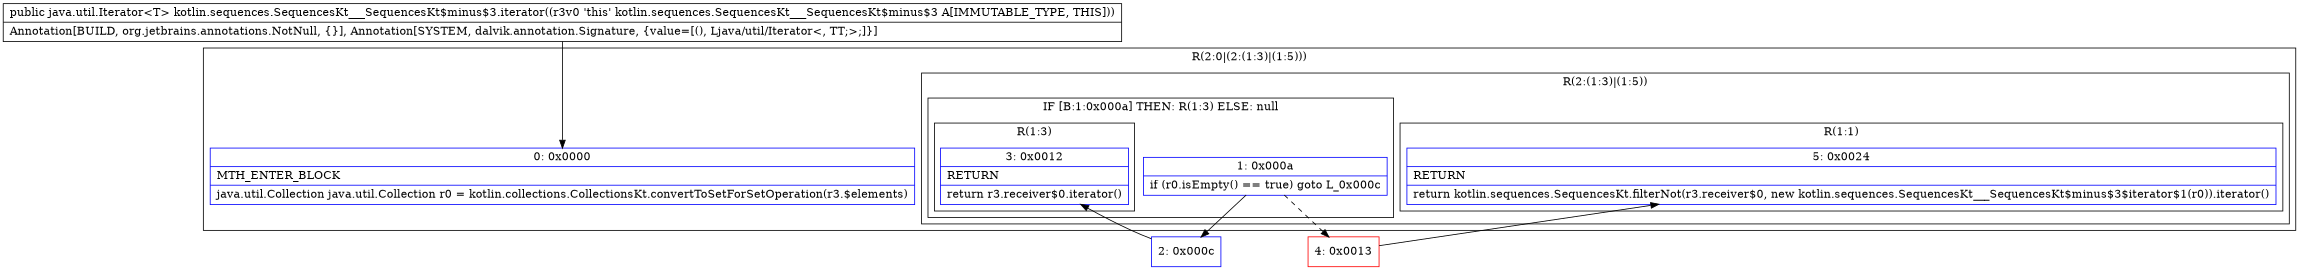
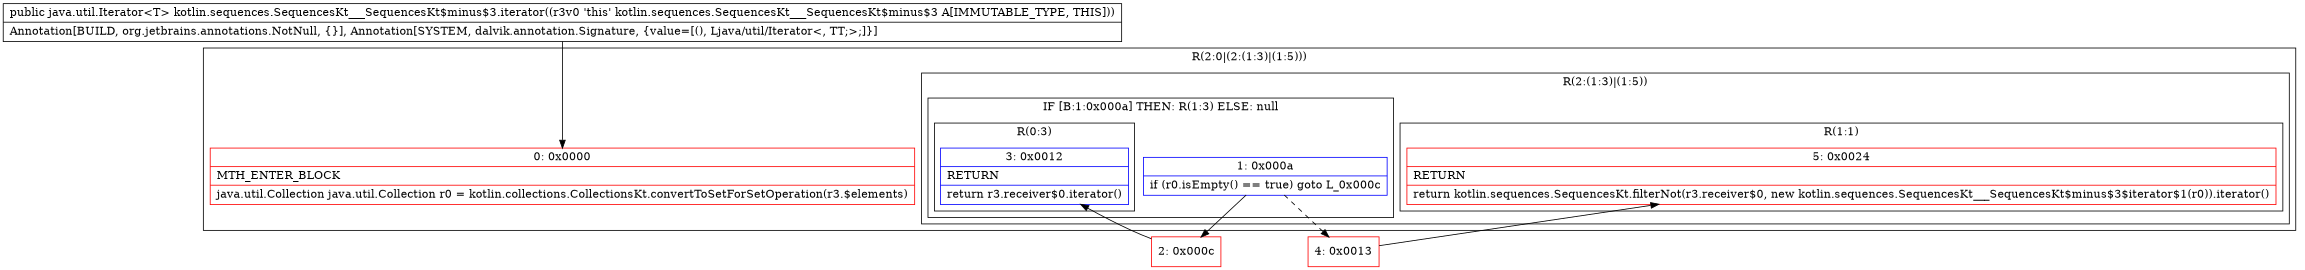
(1035, 132) -> (1035, 132)
(562, 176) -> (562, 176)
(1841, 176) -> (1841, 176)
(1186, 252) -> (1186, 252)
